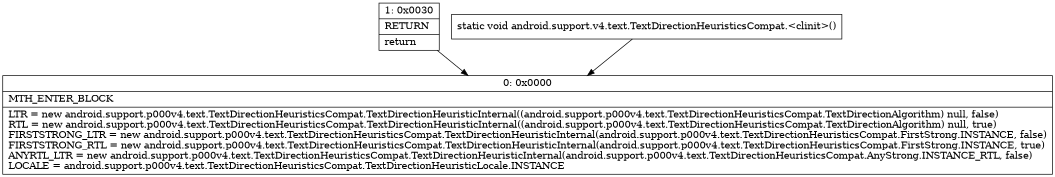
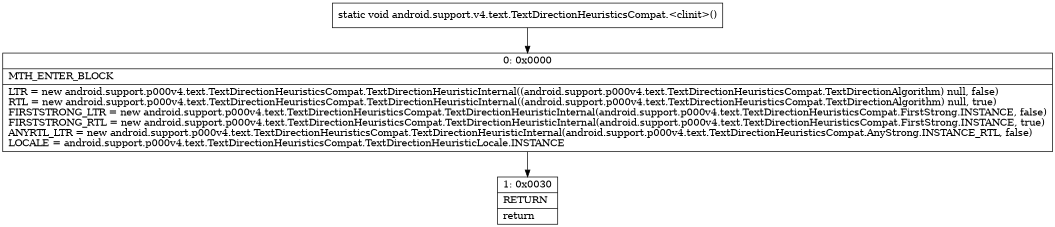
(450, 61) -> (528, 161)
